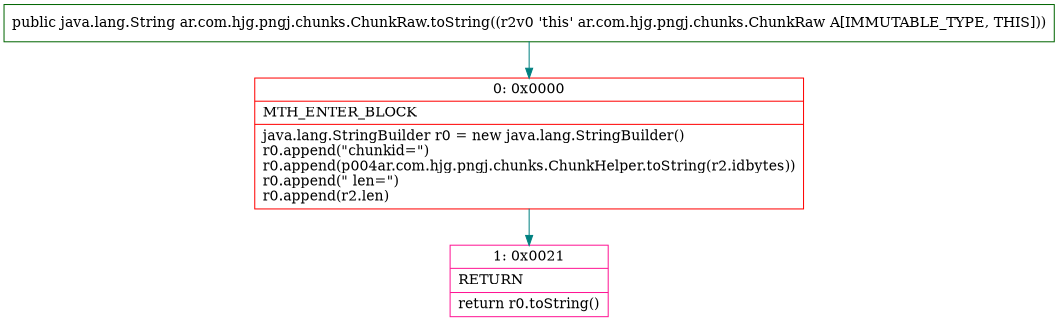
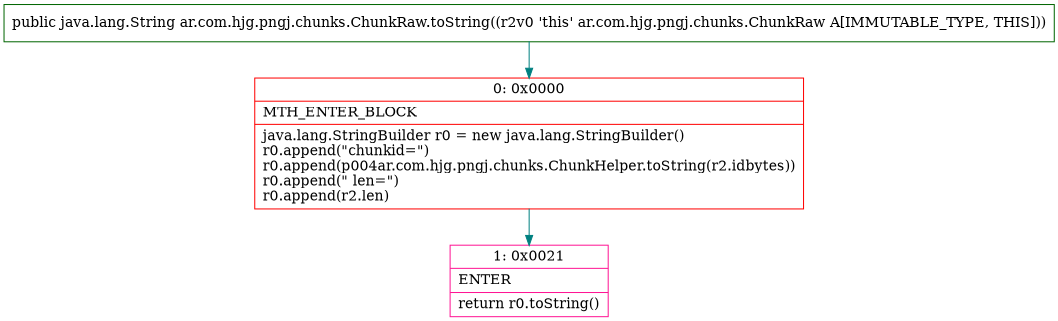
(491, 280) -> (485, 280)
